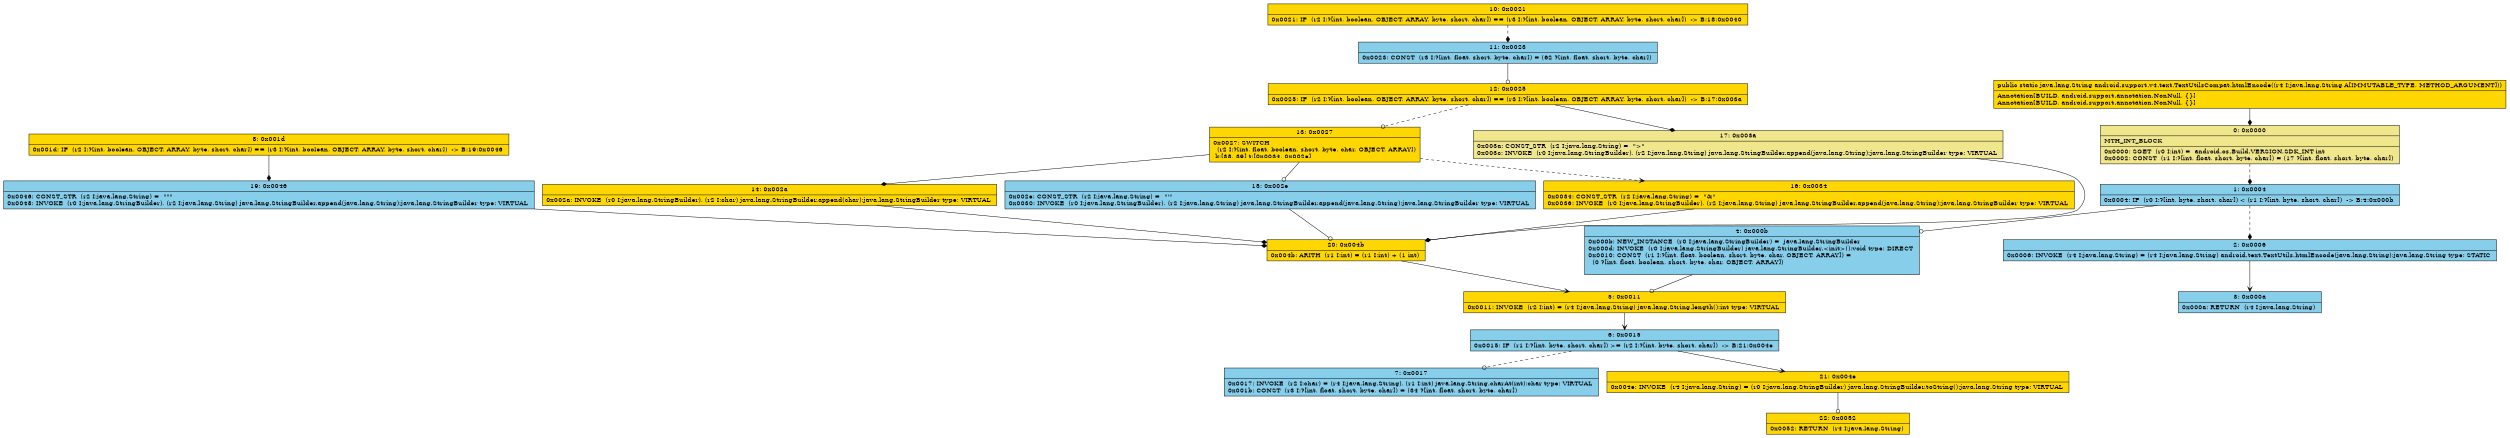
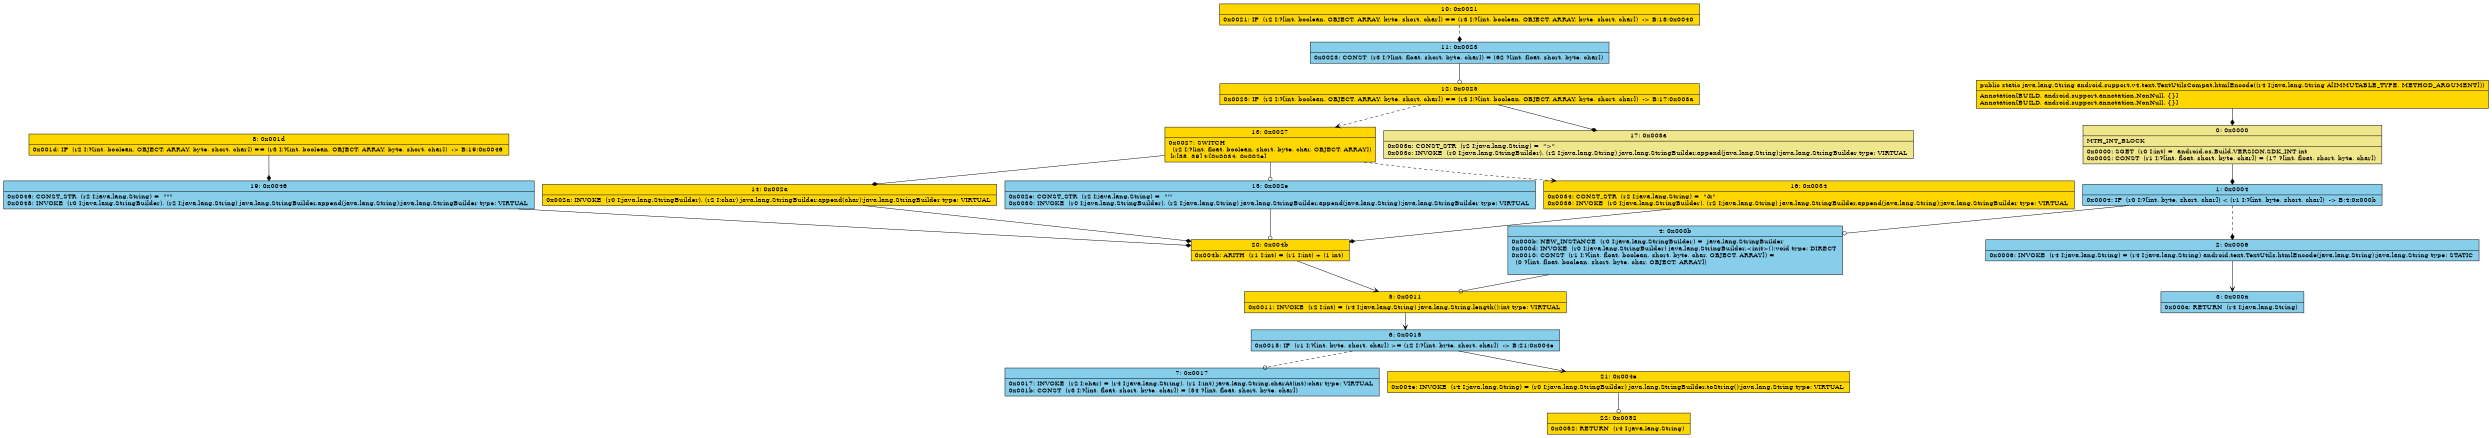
(1427, 116) -> (1380, 115)
(2250, 171) -> (2232, 171)
(1823, 224) -> none
